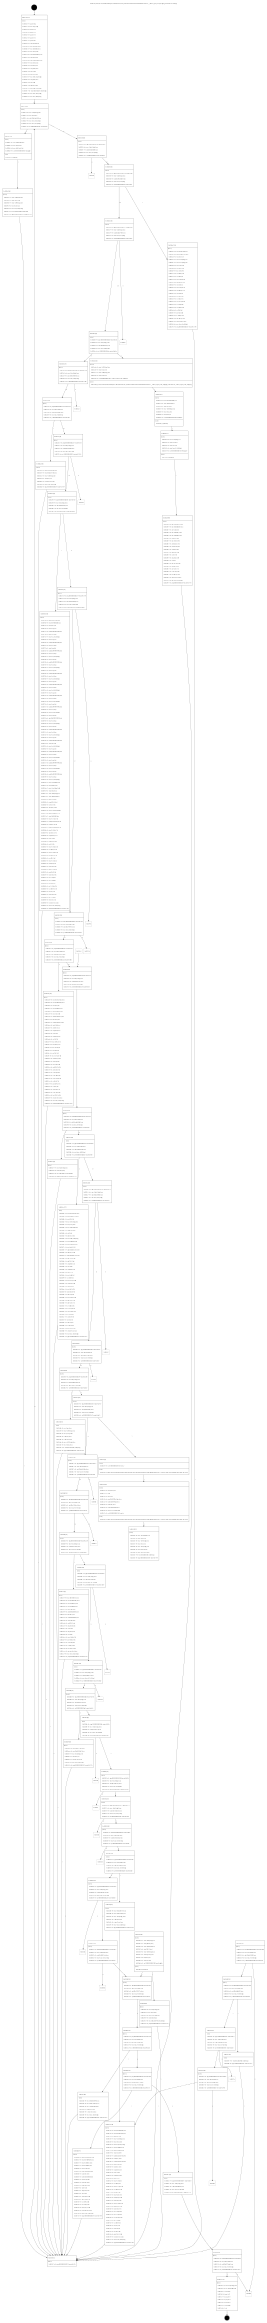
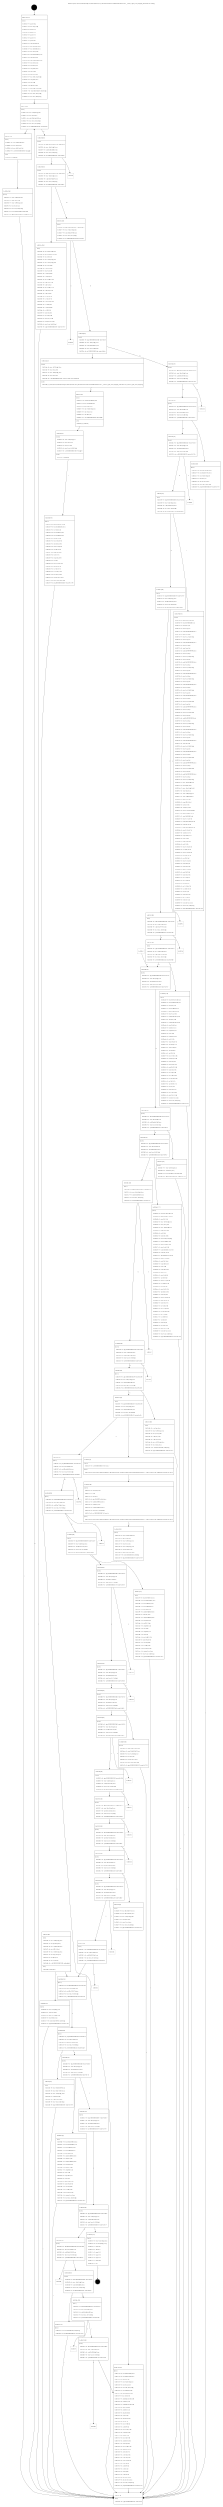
(241, 2281) -> (82, 2232)
